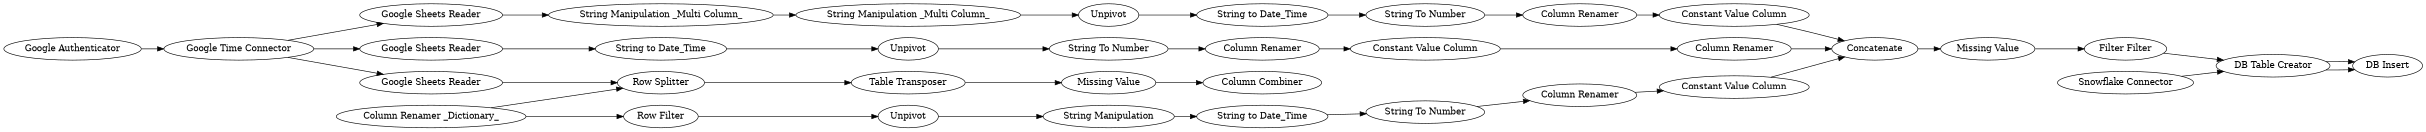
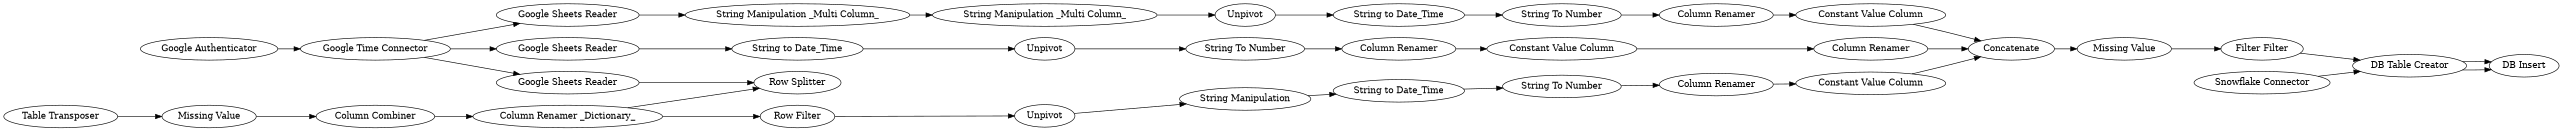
(775, 83) -> none
none -> (451, 117)
